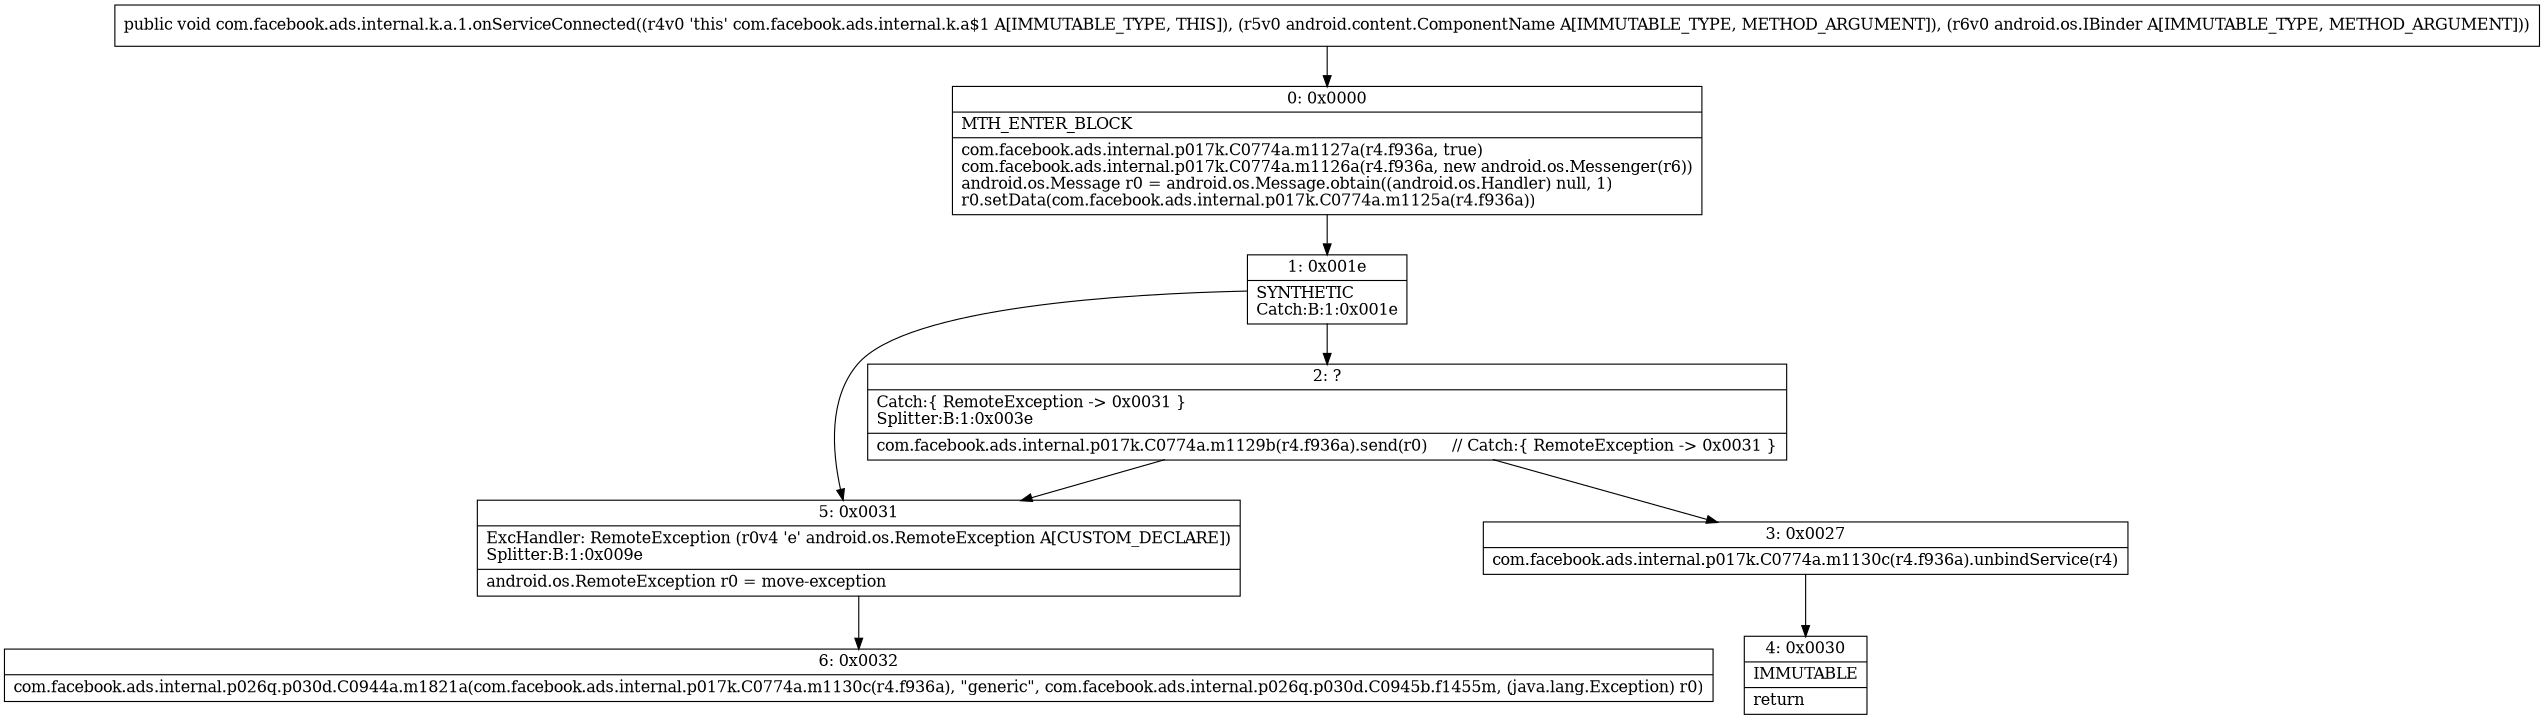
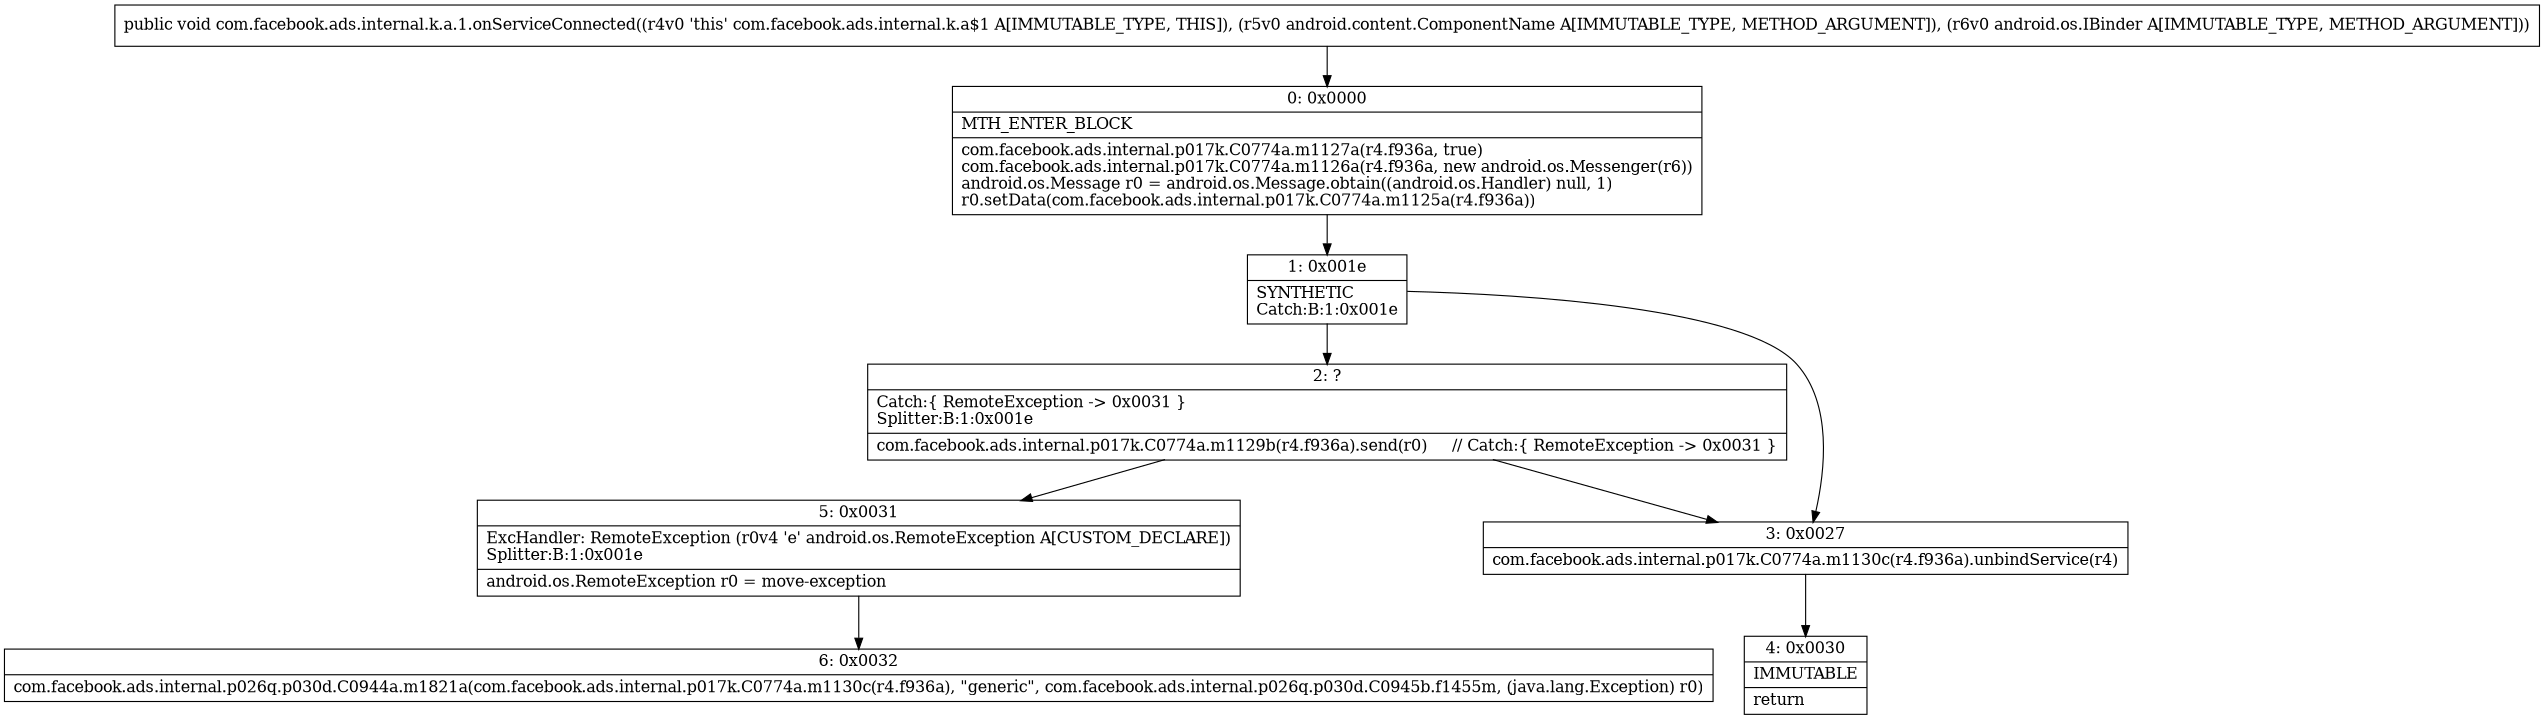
(982, 315) -> (1683, 317)
(955, 419) -> (955, 419)
(565, 555) -> (565, 555)
